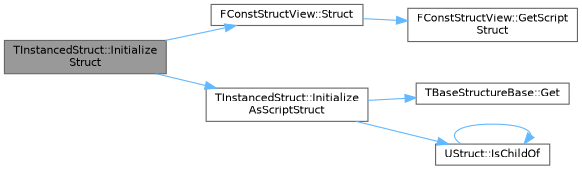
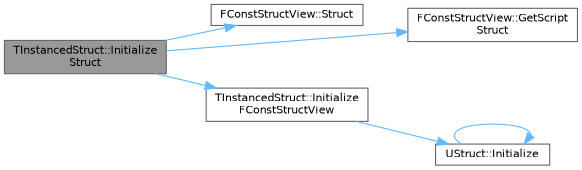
(380, 19) -> (282, 42)
(493, 94) -> none
(287, 105) -> (287, 105)
(493, 155) -> (493, 155)
